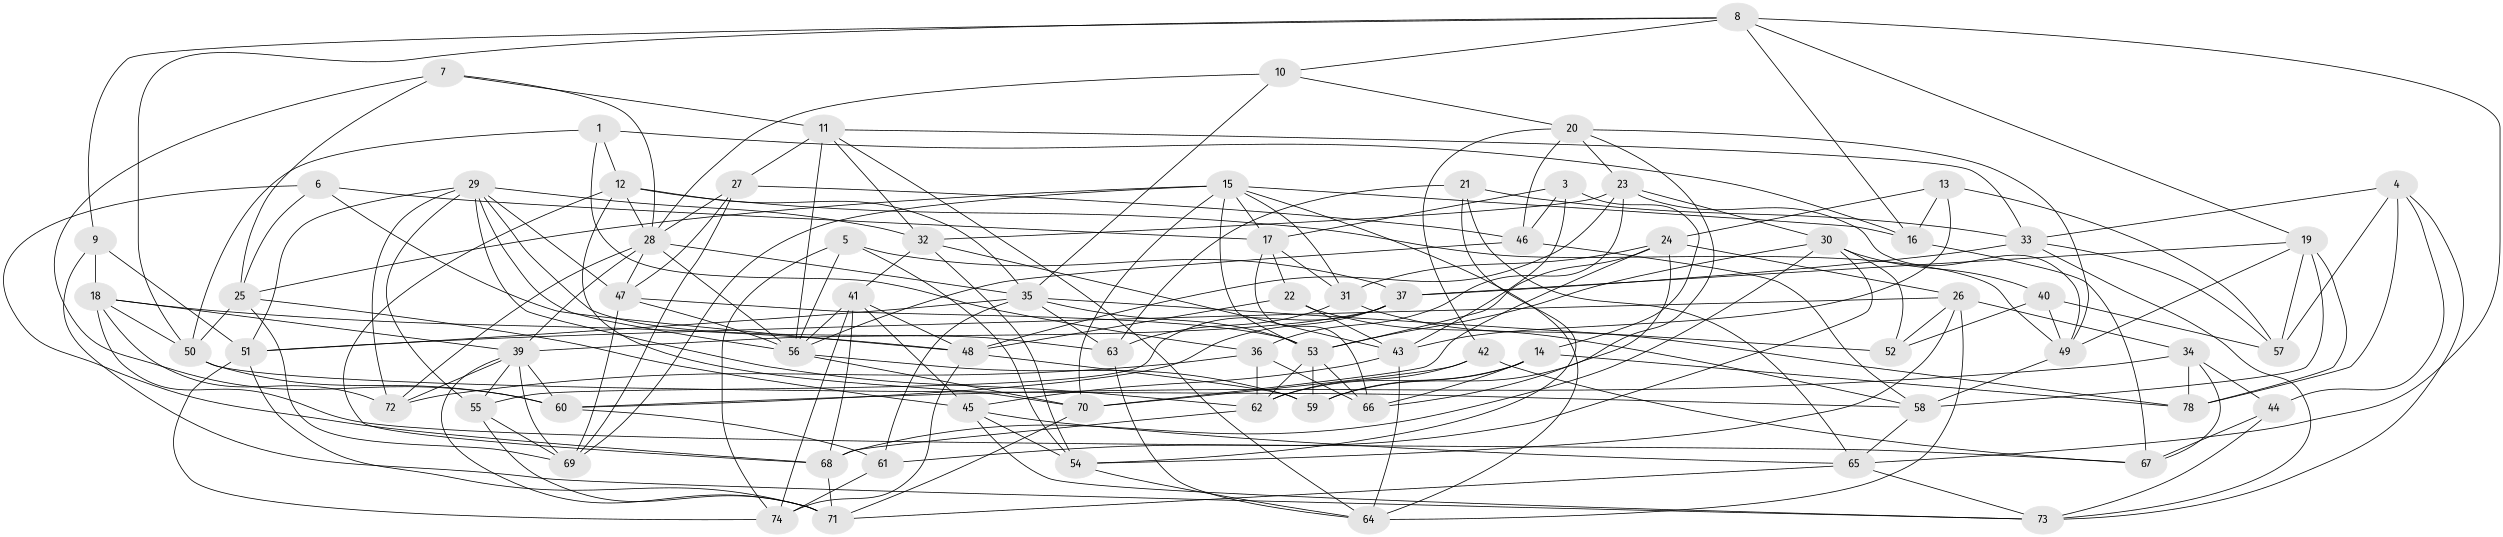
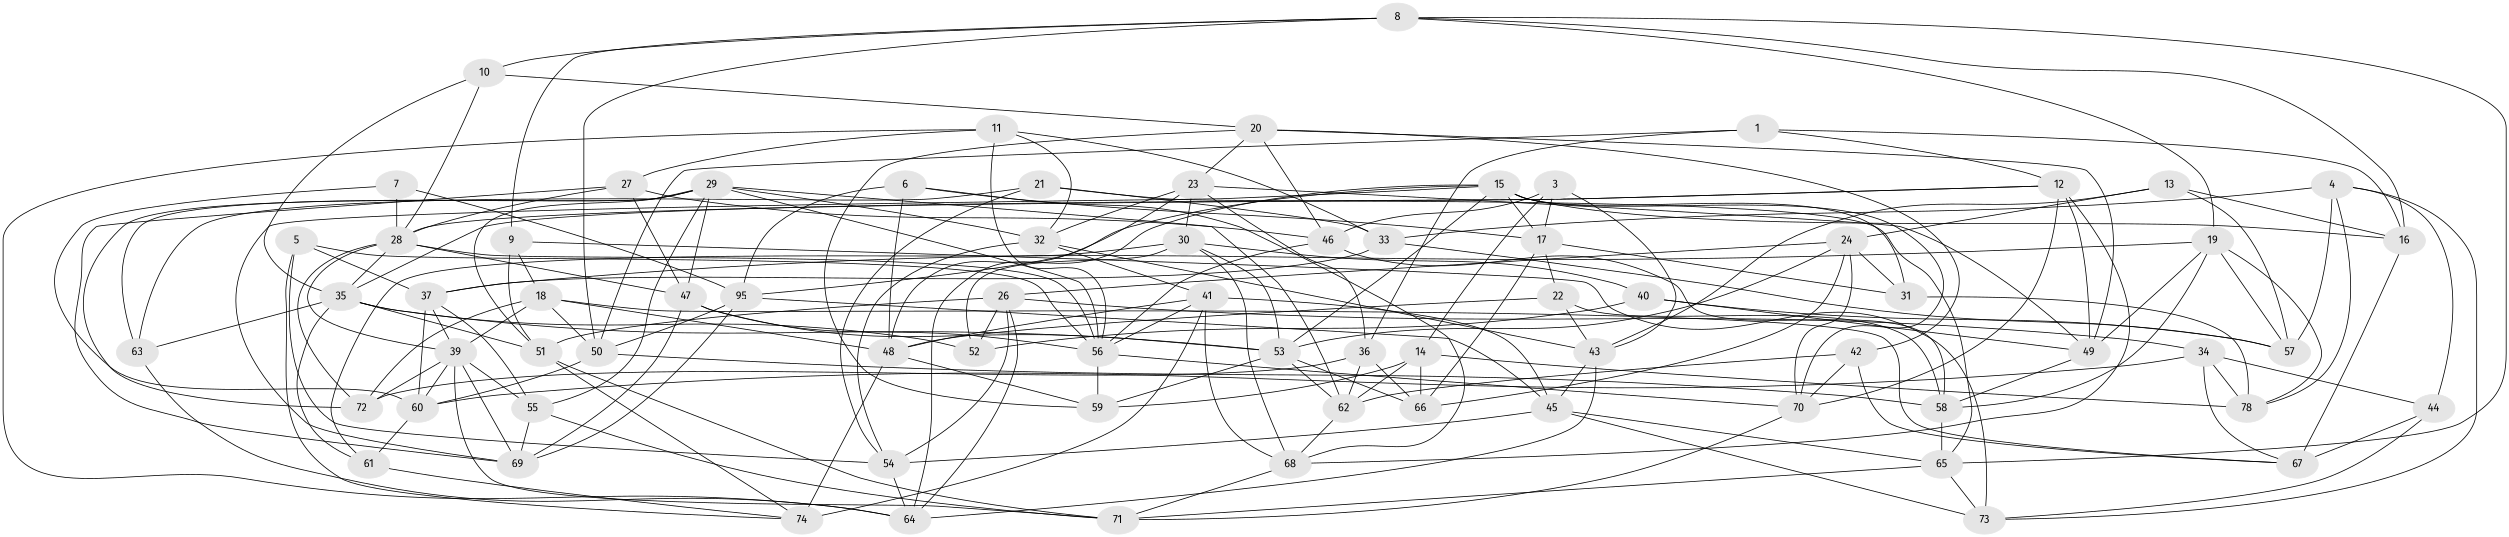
(634, 101) -> none
(240, 297) -> (741, 297)
(1230, 325) -> none
(2307, 414) -> none
